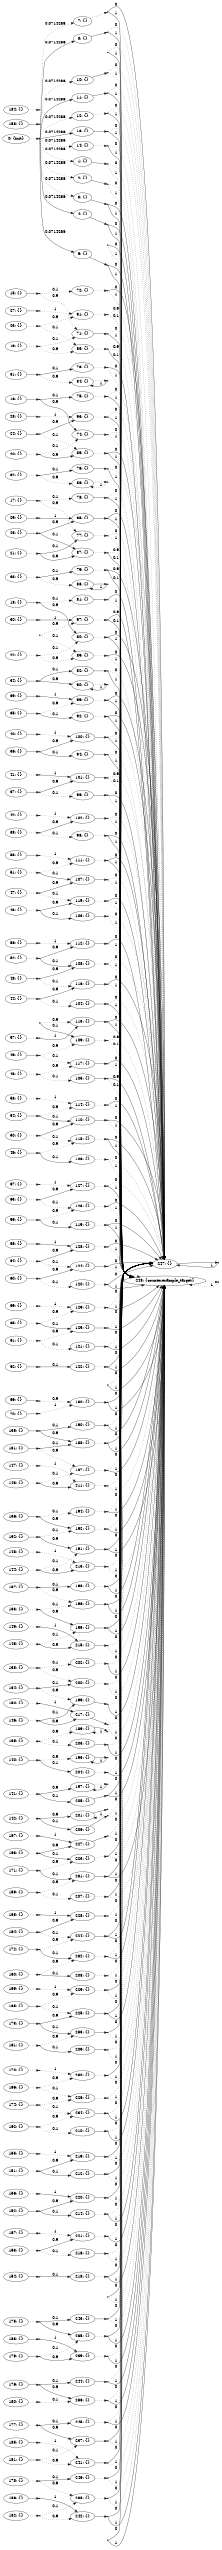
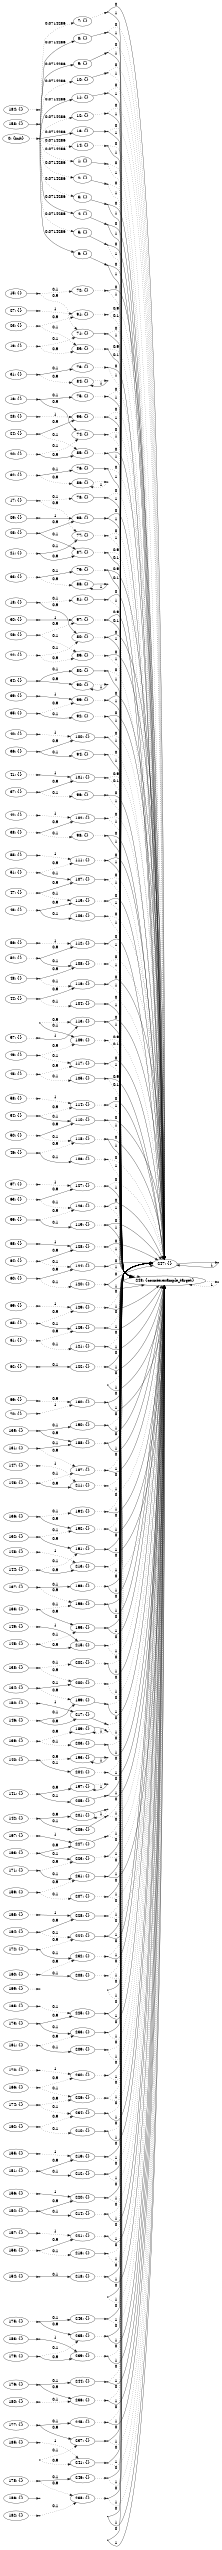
none -> (83, 64)
none -> (83, 233)
none -> (16, 635)
(83, 1990) -> none
(16, 2460) -> none
(83, 2517) -> none
